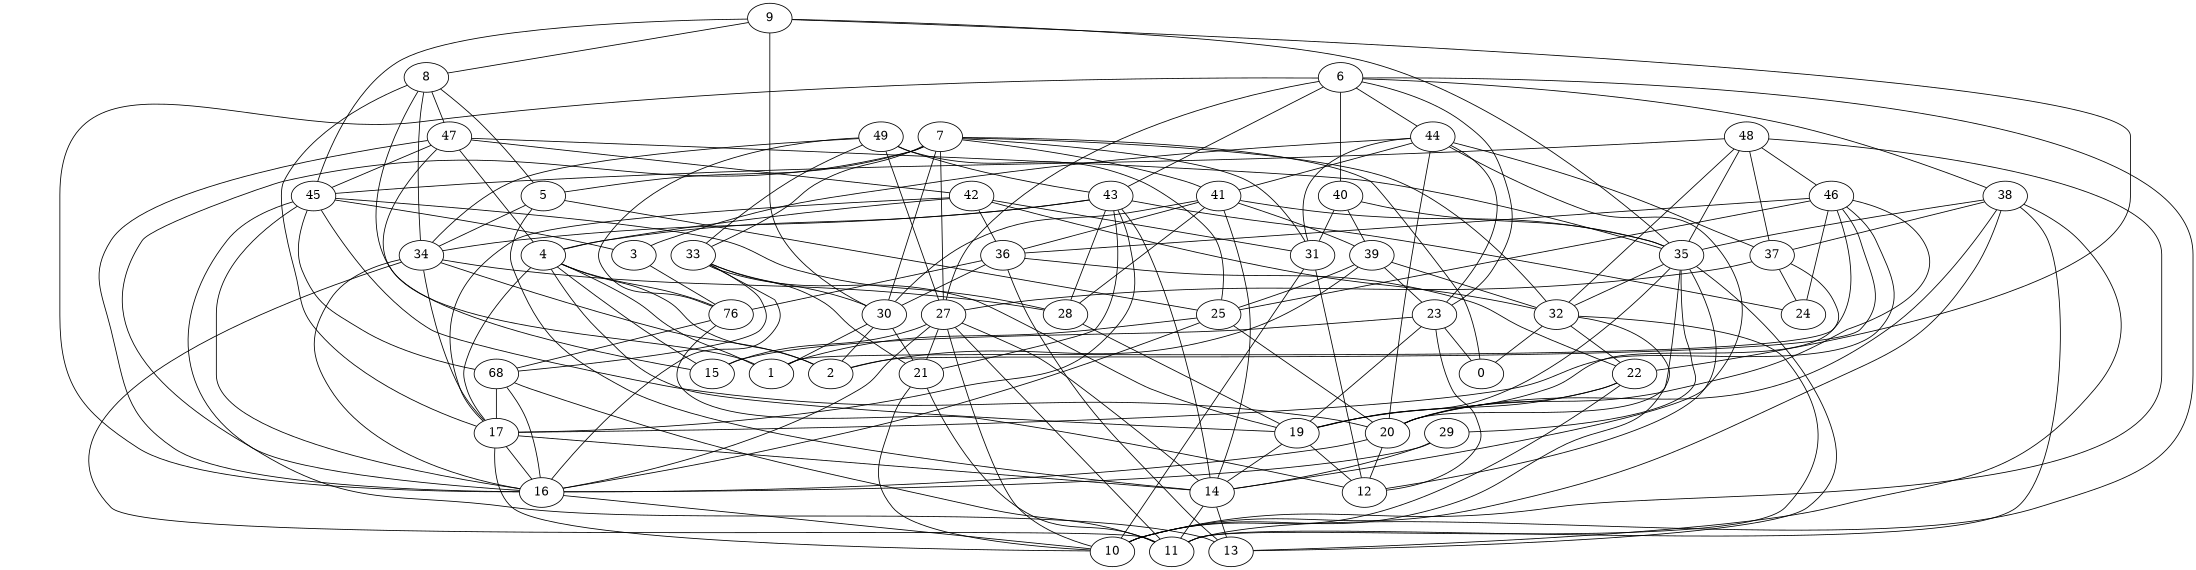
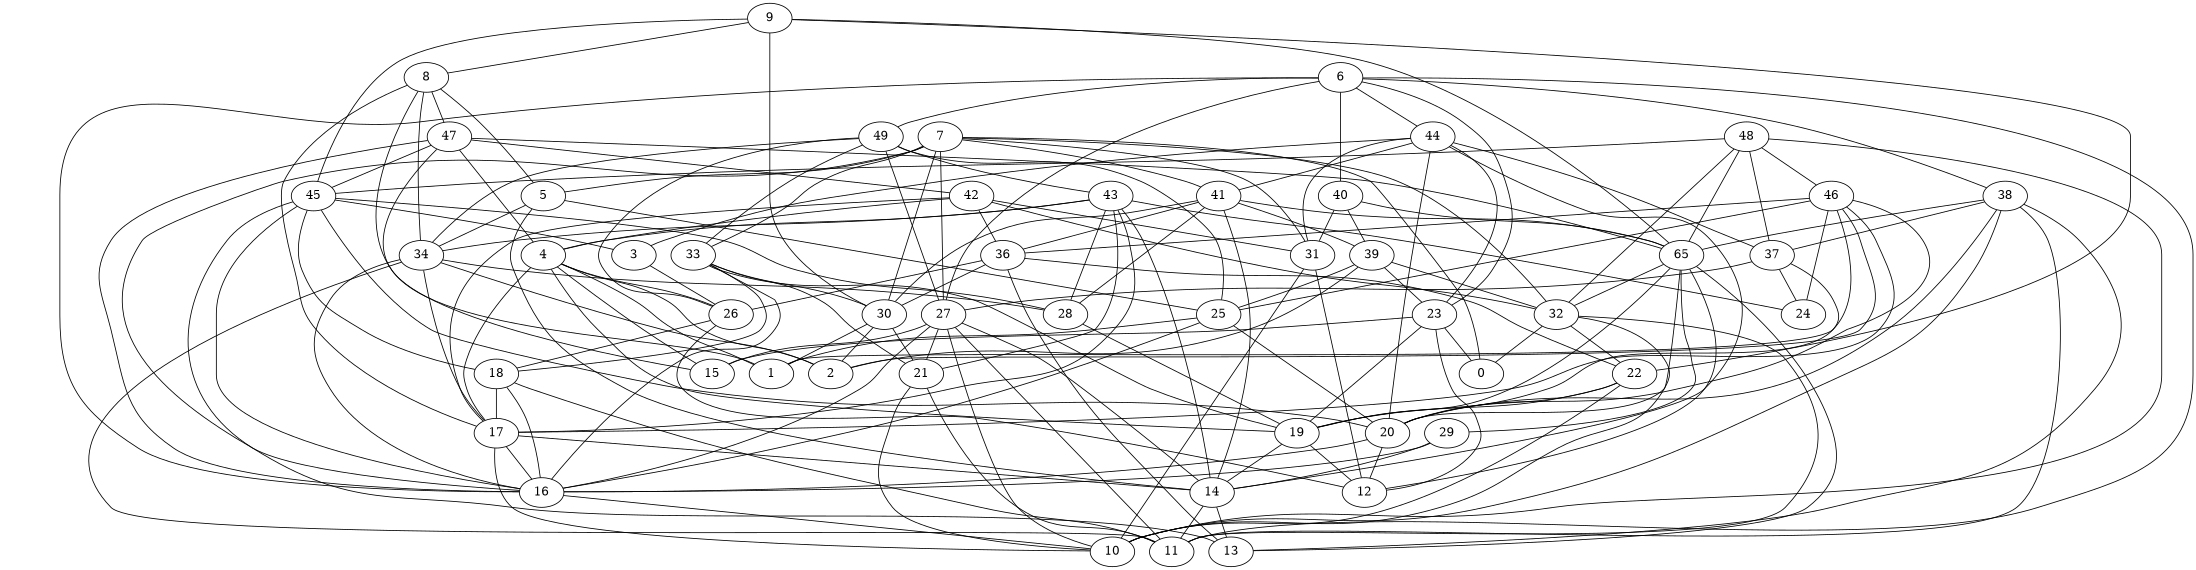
(1226, 137) -> (1106, 88)
(1682, 255) -> (1682, 255)
(731, 315) -> (731, 315)
(496, 374) -> (496, 374)
